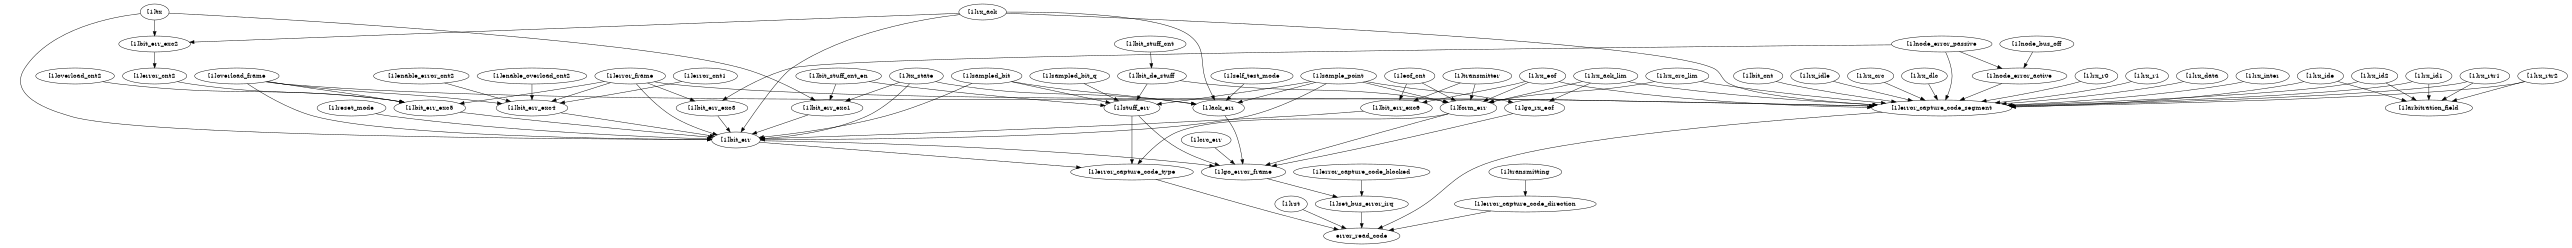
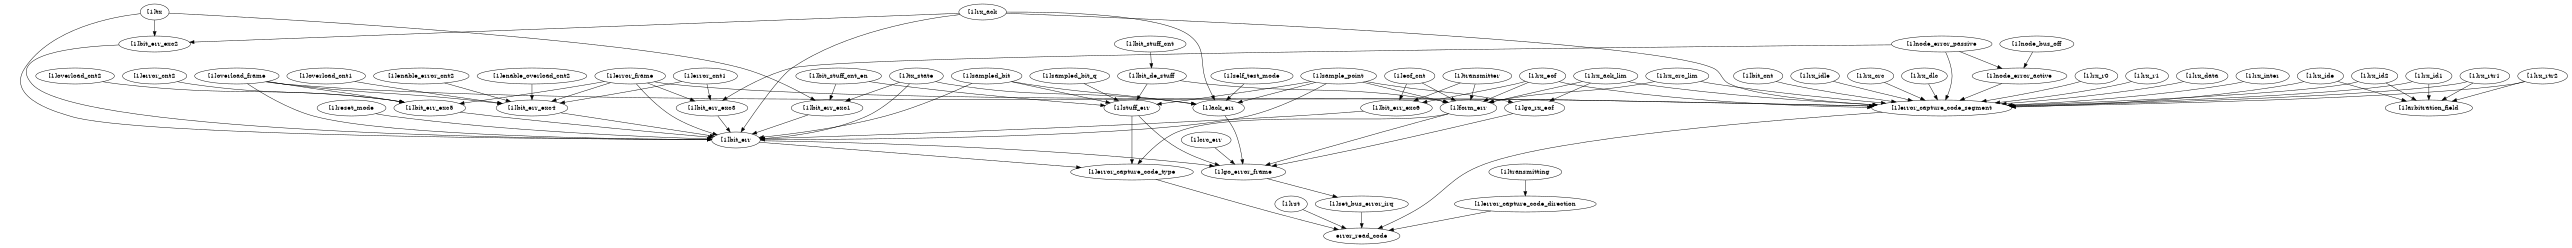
(155, 58) -> (309, 129)
none -> (326, 76)
none -> (708, 90)
(1362, 172) -> none
